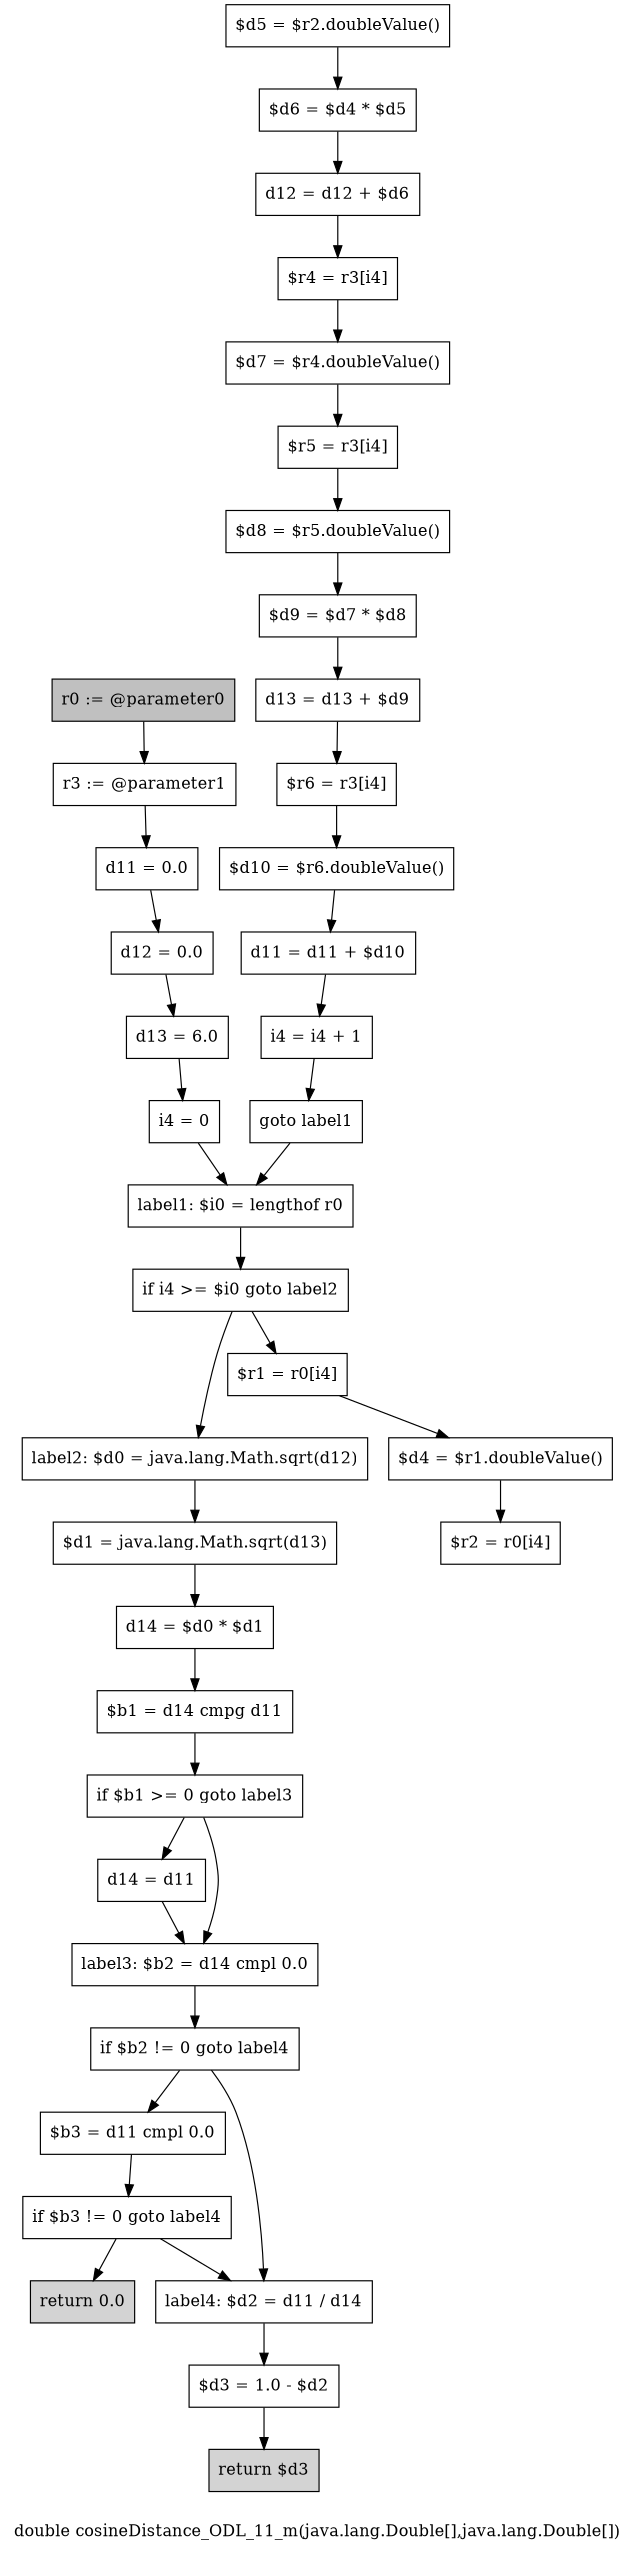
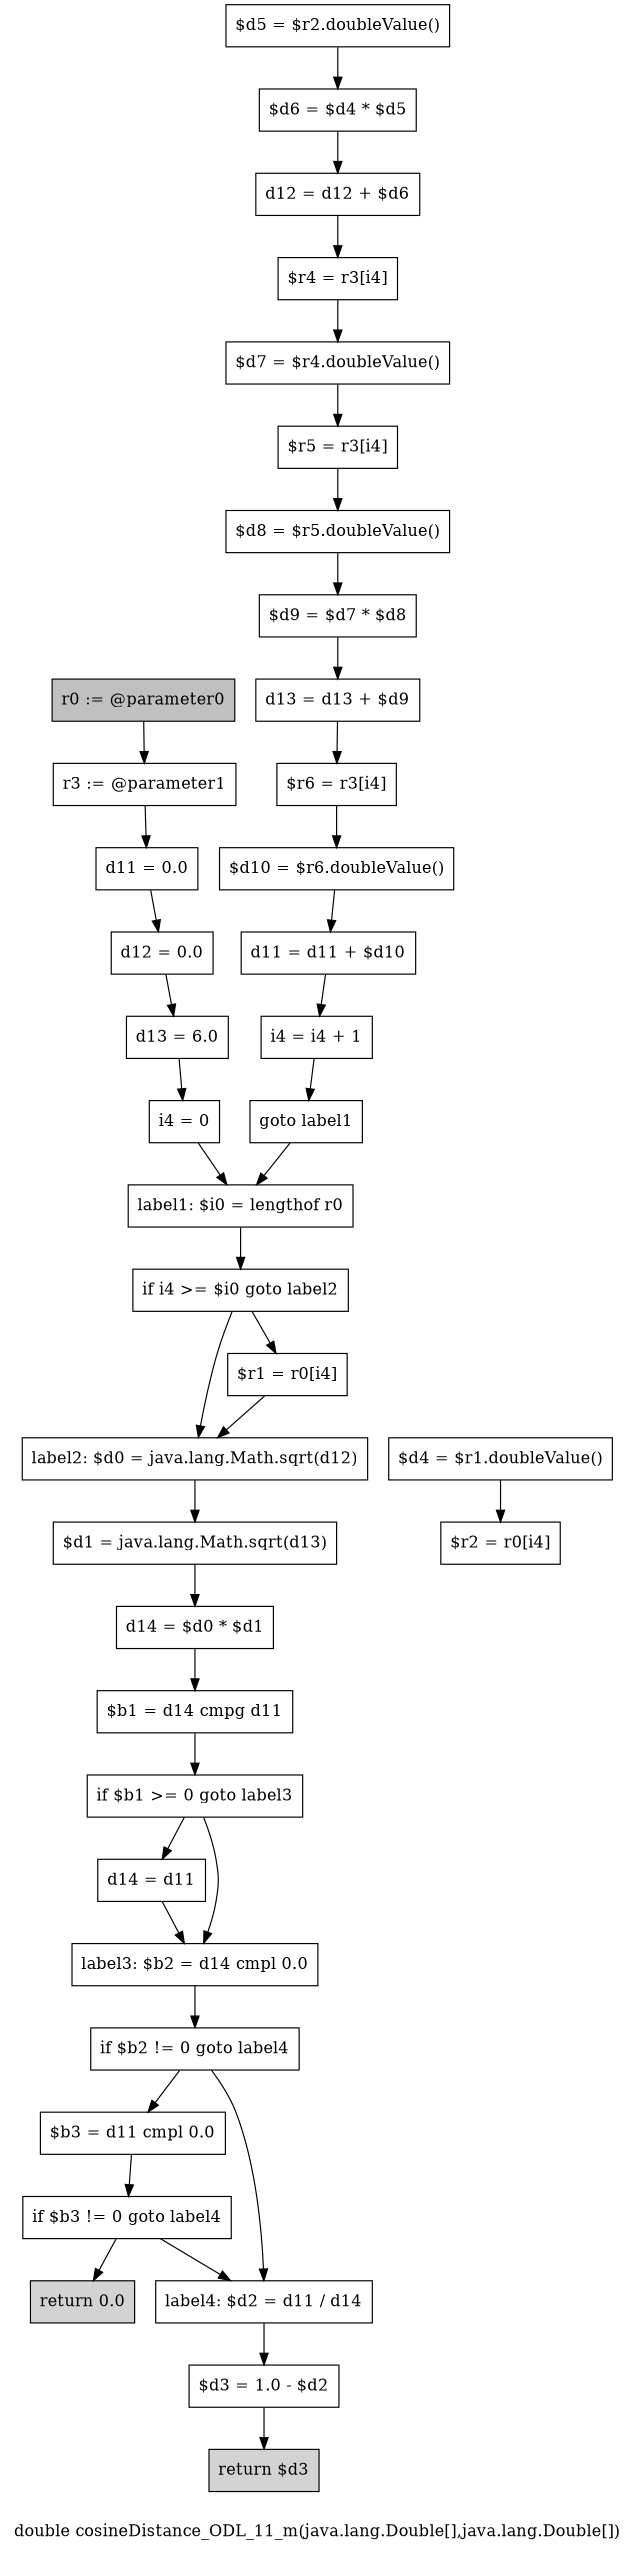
(388, 1415) -> (245, 1413)
